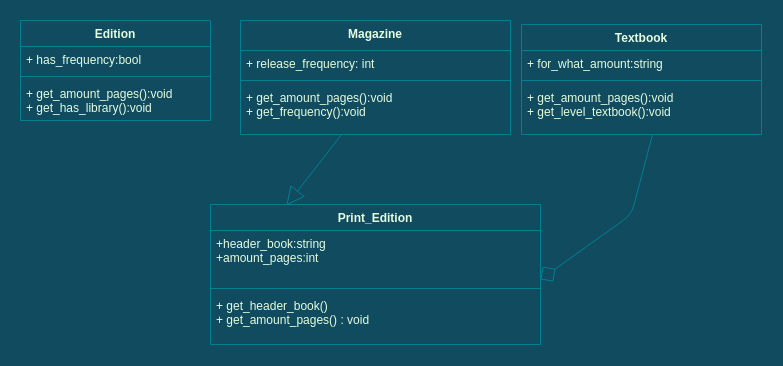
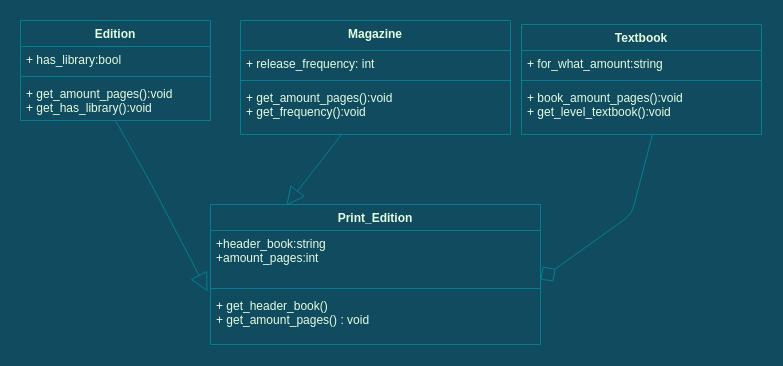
(89, 60) -> (79, 60)
(606, 98) -> (610, 98)
none -> (158, 197)
